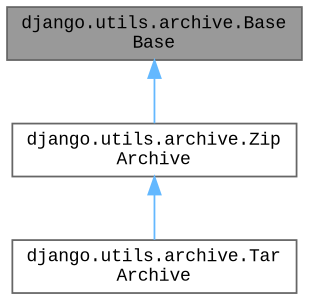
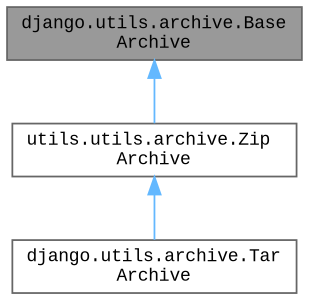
(154, 34) -> (154, 34)
(154, 150) -> (154, 150)
